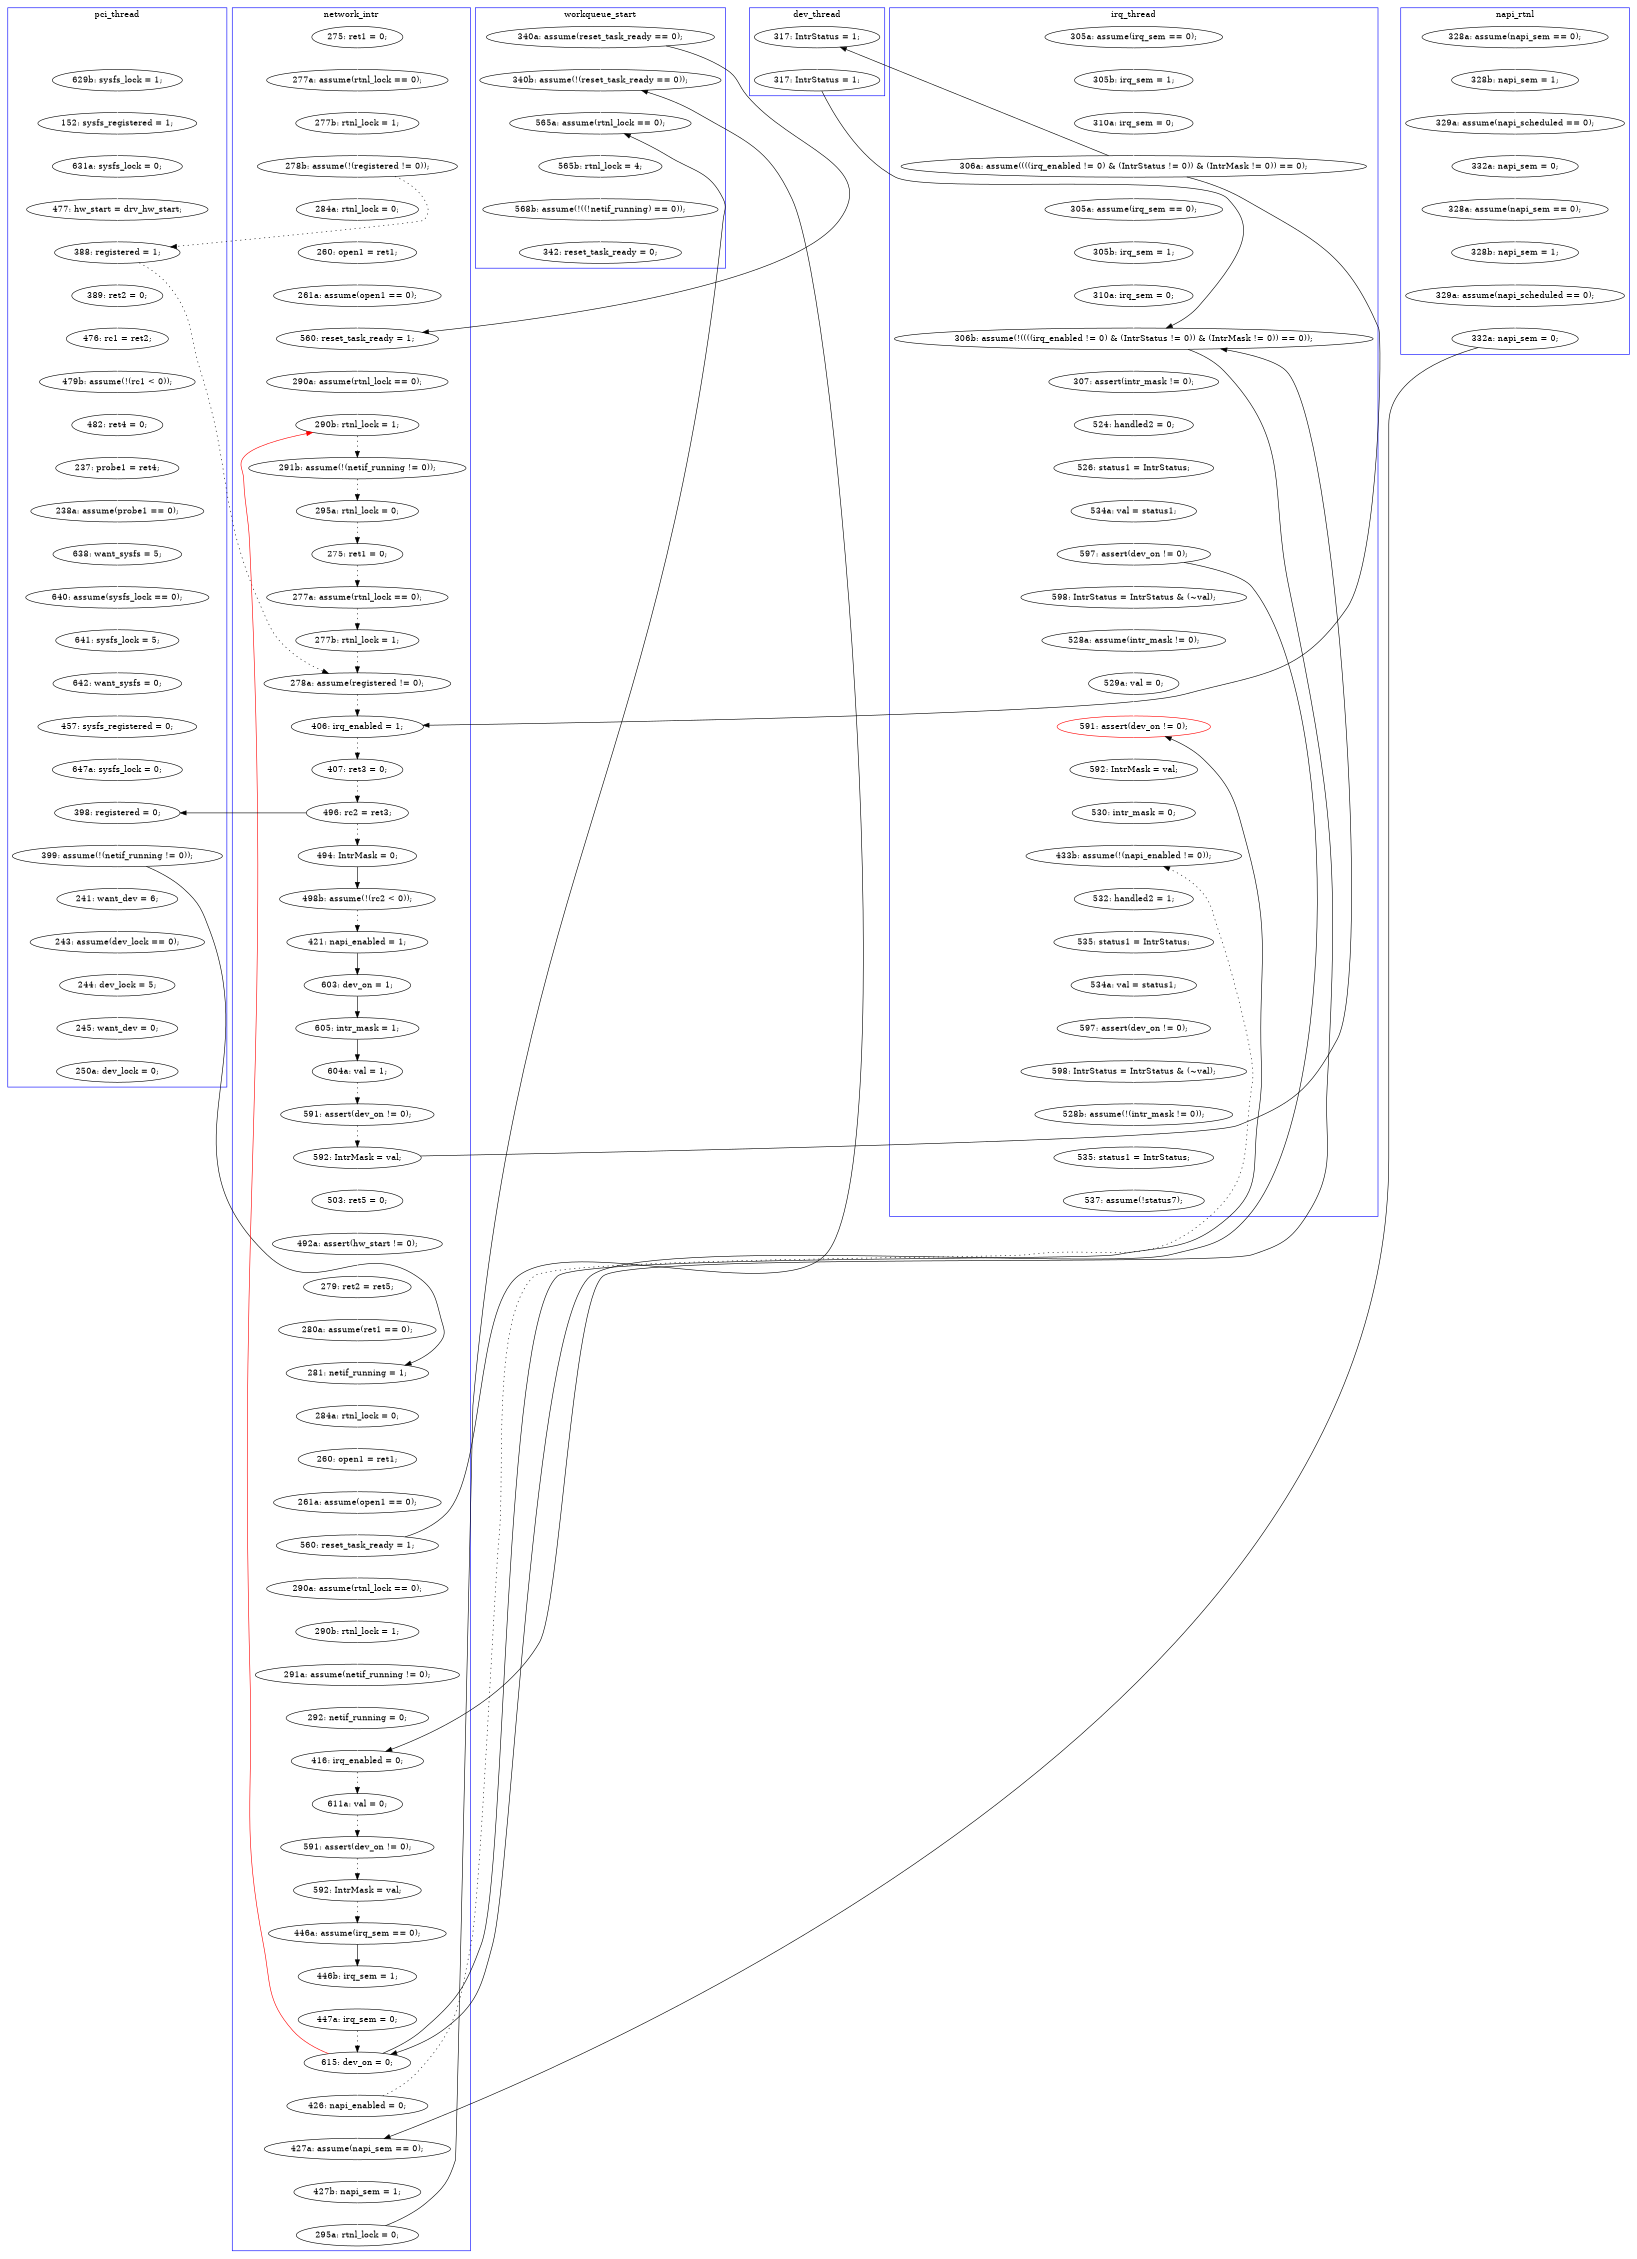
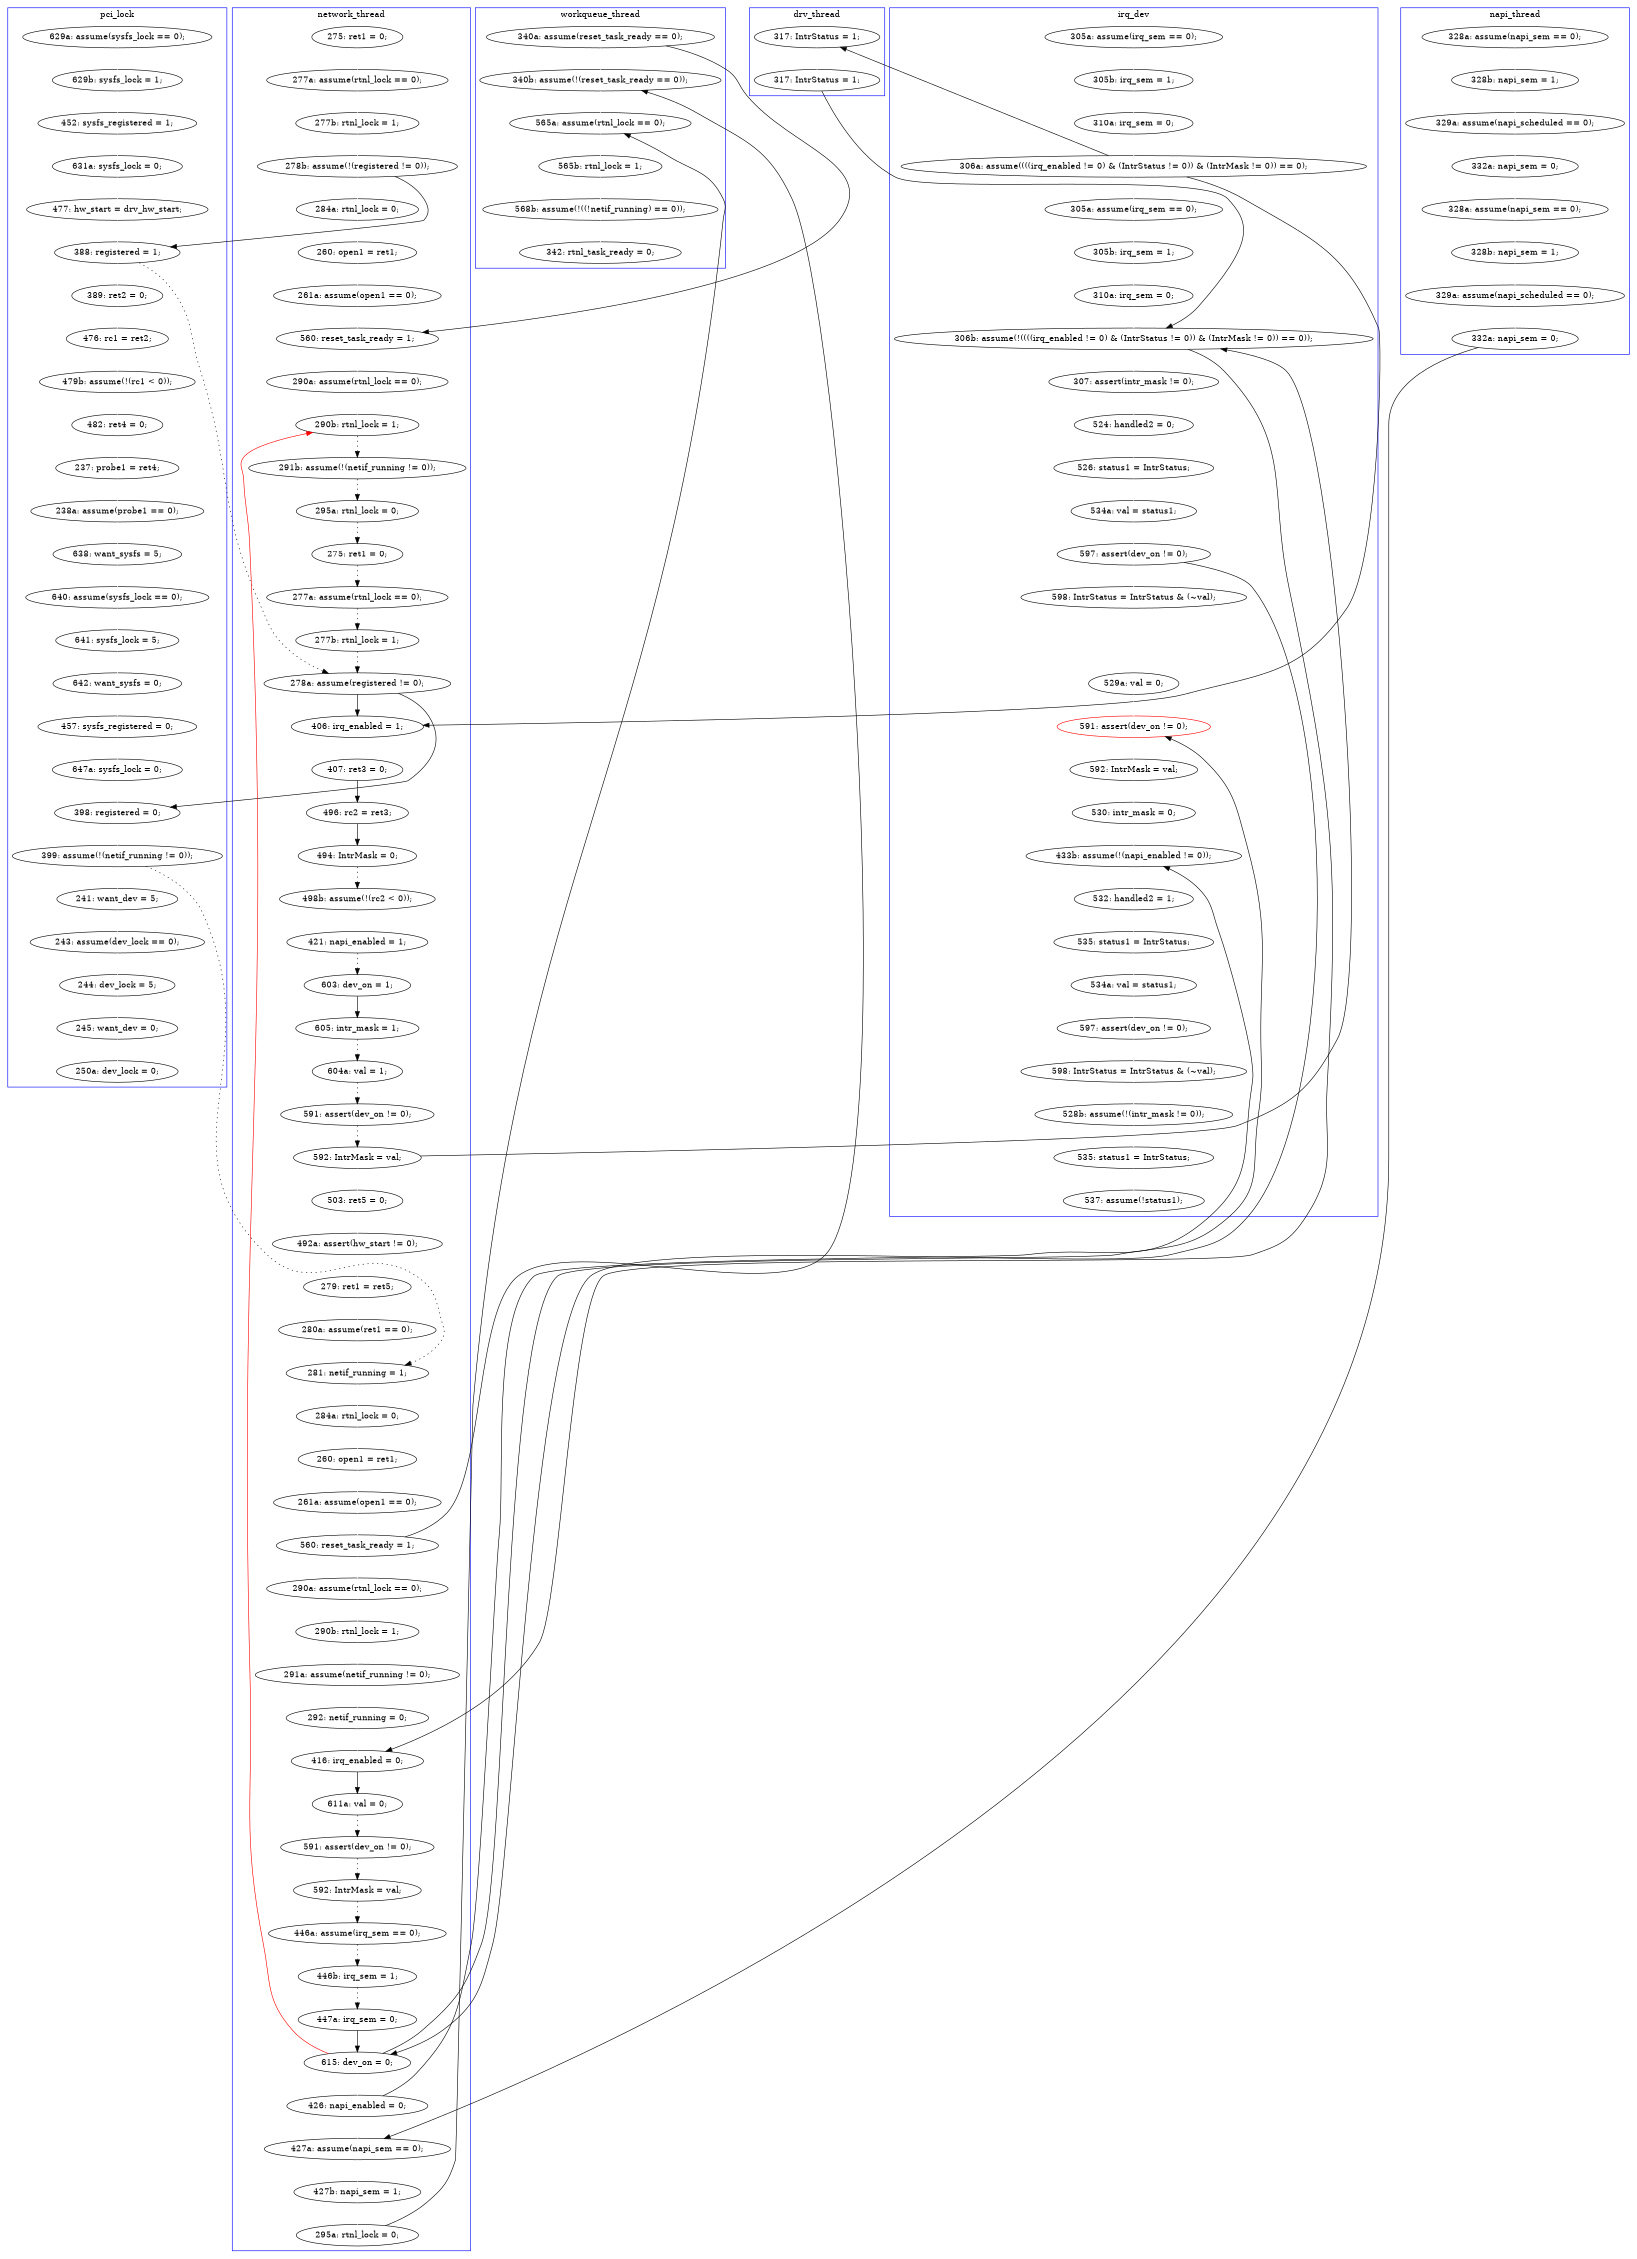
(117, 15) -> (117, 15)
(351, 15) -> (351, 15)
(600, 15) -> (600, 15)
(817, 15) -> (817, 15)
(1134, 15) -> (1134, 15)
(1515, 15) -> (1515, 15)
none -> (117, 37)
(117, 123) -> (117, 123)
(600, 166) -> (600, 166)
(330, 231) -> (330, 231)
(600, 253) -> (600, 253)
(1134, 641) -> none
(357, 702) -> (357, 702)
(357, 745) -> none
(357, 788) -> (357, 791)
(246, 813) -> (350, 789)
(357, 832) -> (357, 832)
(357, 875) -> (357, 875)
(117, 899) -> (117, 899)
(357, 918) -> none
(357, 961) -> (357, 961)
(357, 1047) -> (357, 1047)
(223, 1186) -> (223, 1186)
(1134, 1201) -> (1134, 1201)
(543, 1274) -> (543, 1274)
(357, 1287) -> (357, 1287)
(357, 1780) -> (357, 1780)
(357, 1952) -> (357, 1952)
none -> (357, 1995)
(357, 2038) -> (357, 2038)
